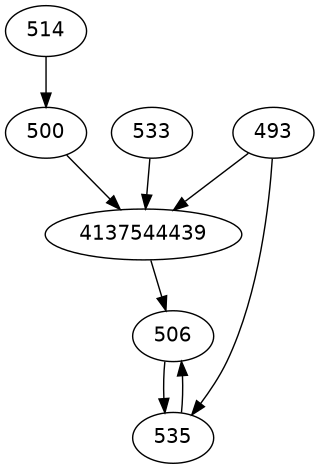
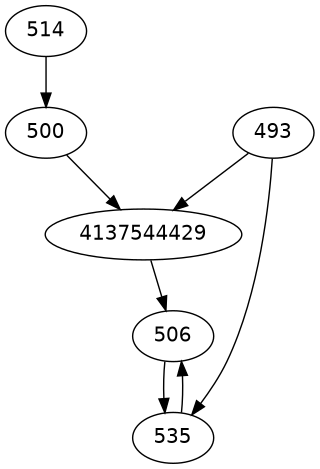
(152, 133) -> none
(144, 234) -> (144, 234)
